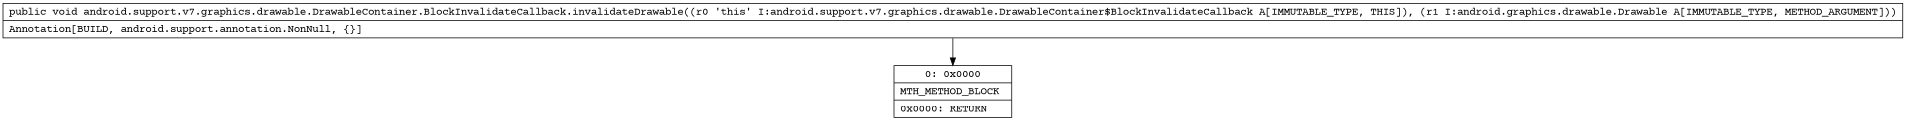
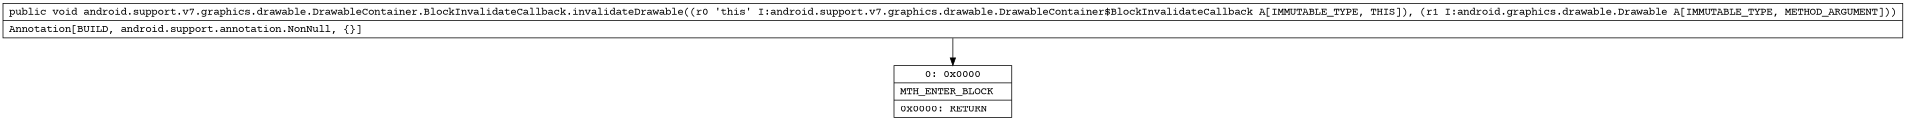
(950, 91) -> (946, 91)
